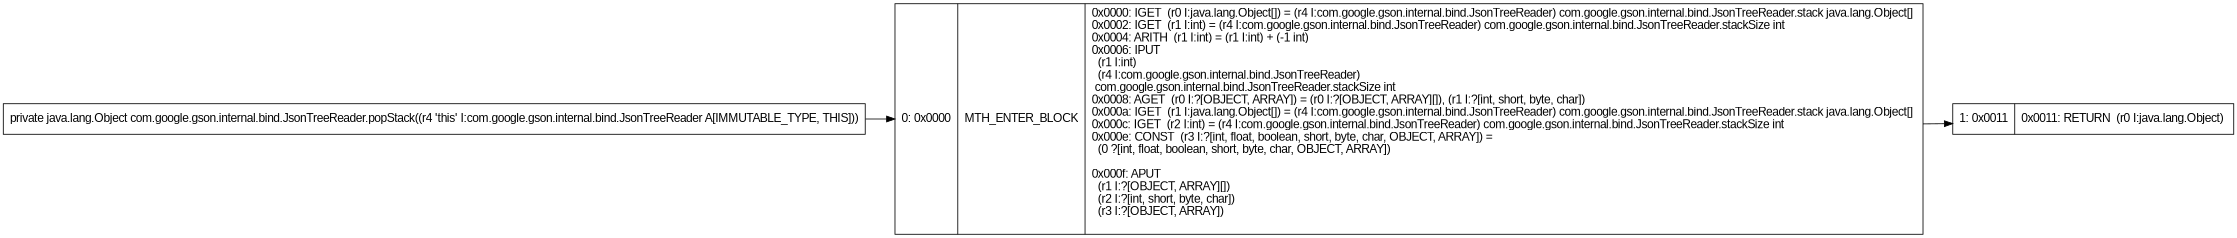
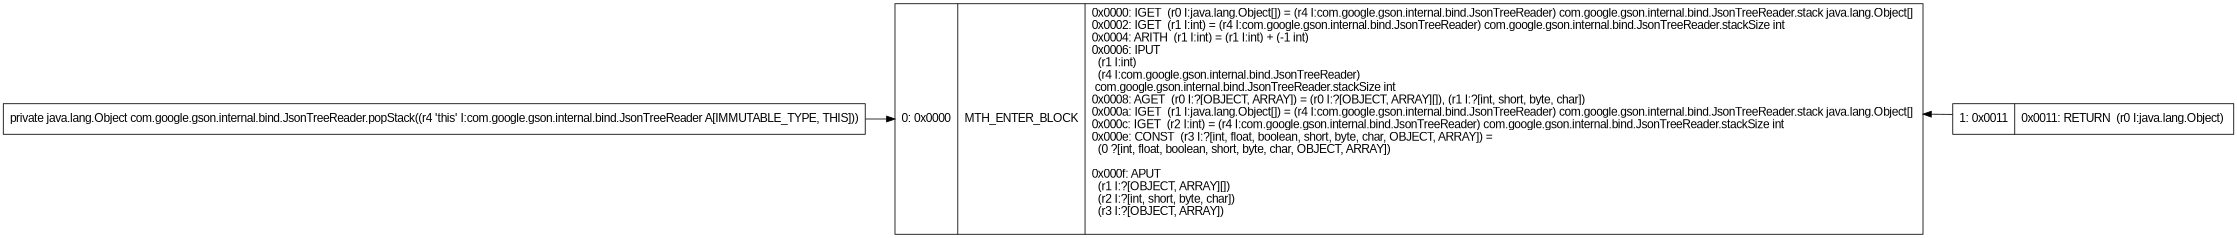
(1934, 124) -> (1942, 114)
